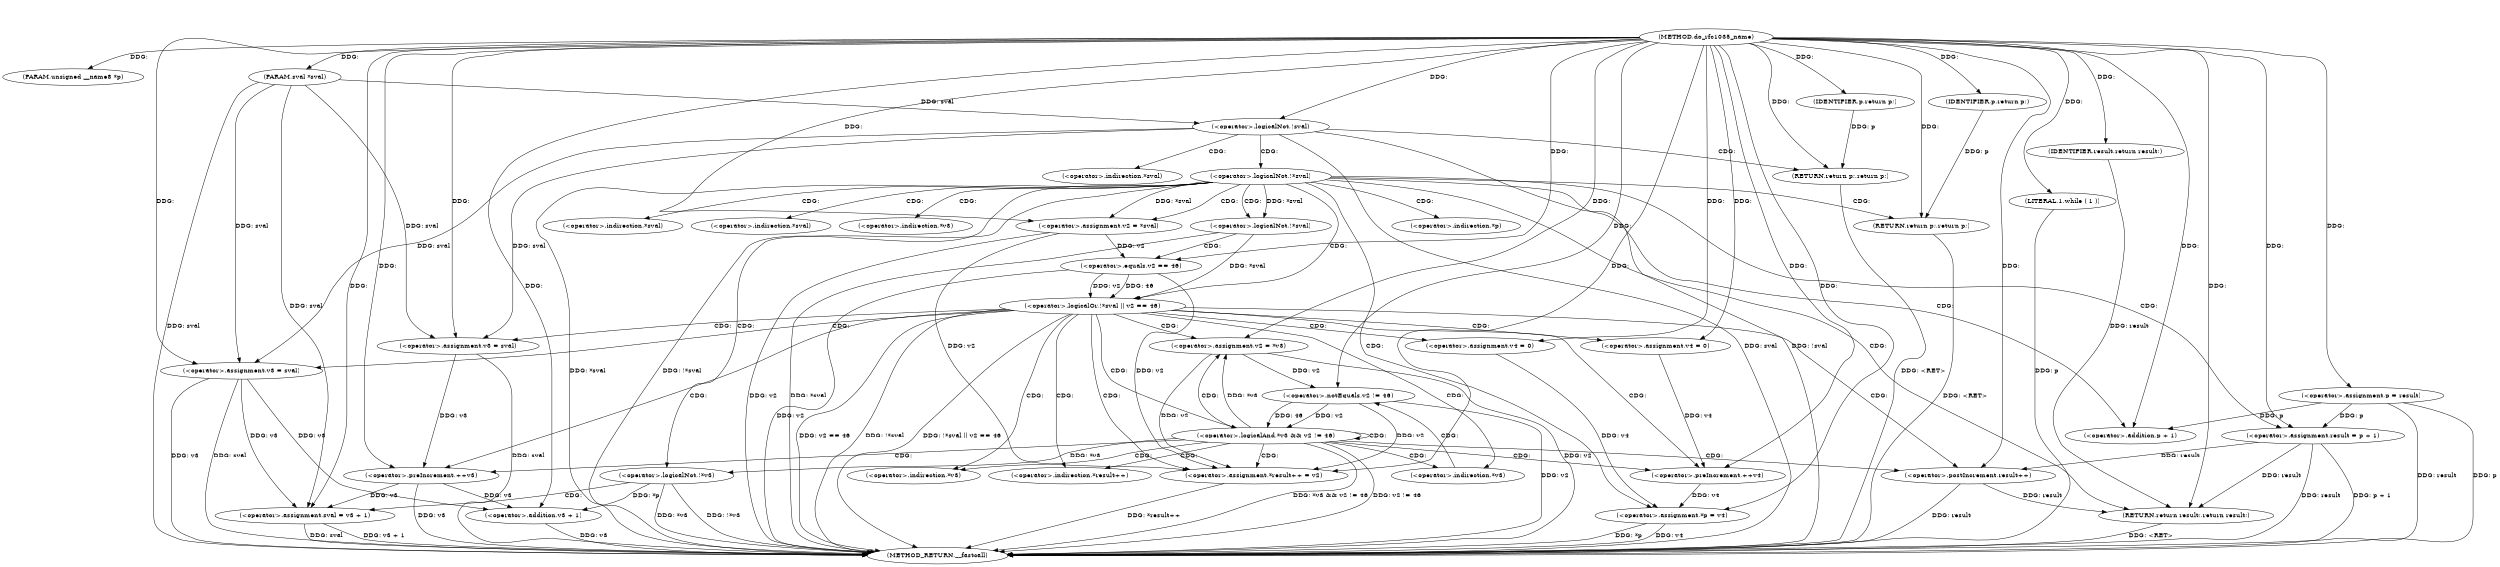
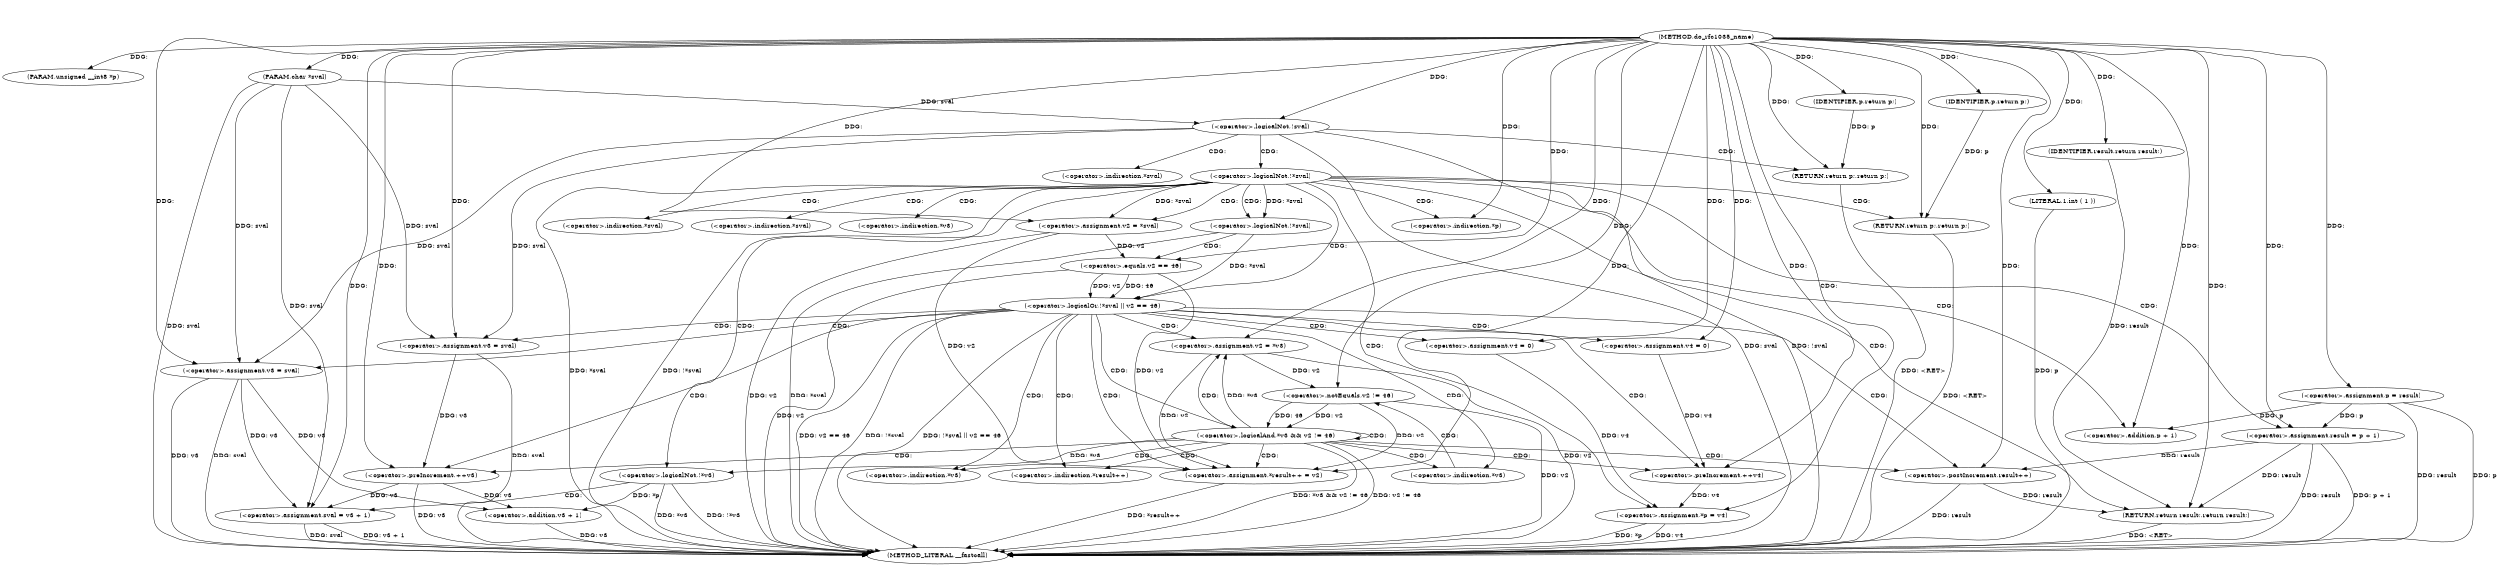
(73, 77) -> (73, 77)
(295, 77) -> (295, 77)
(891, 85) -> (1503, 77)
(2063, 201) -> (2063, 201)
(1830, 286) -> (1830, 286)
(938, 556) -> (938, 556)
